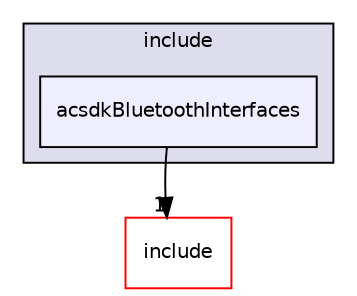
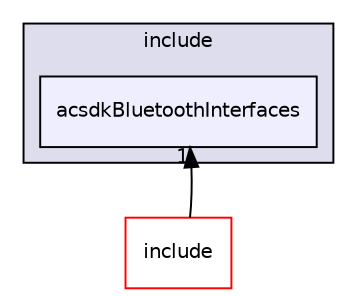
(165, 175) -> (192, 192)
